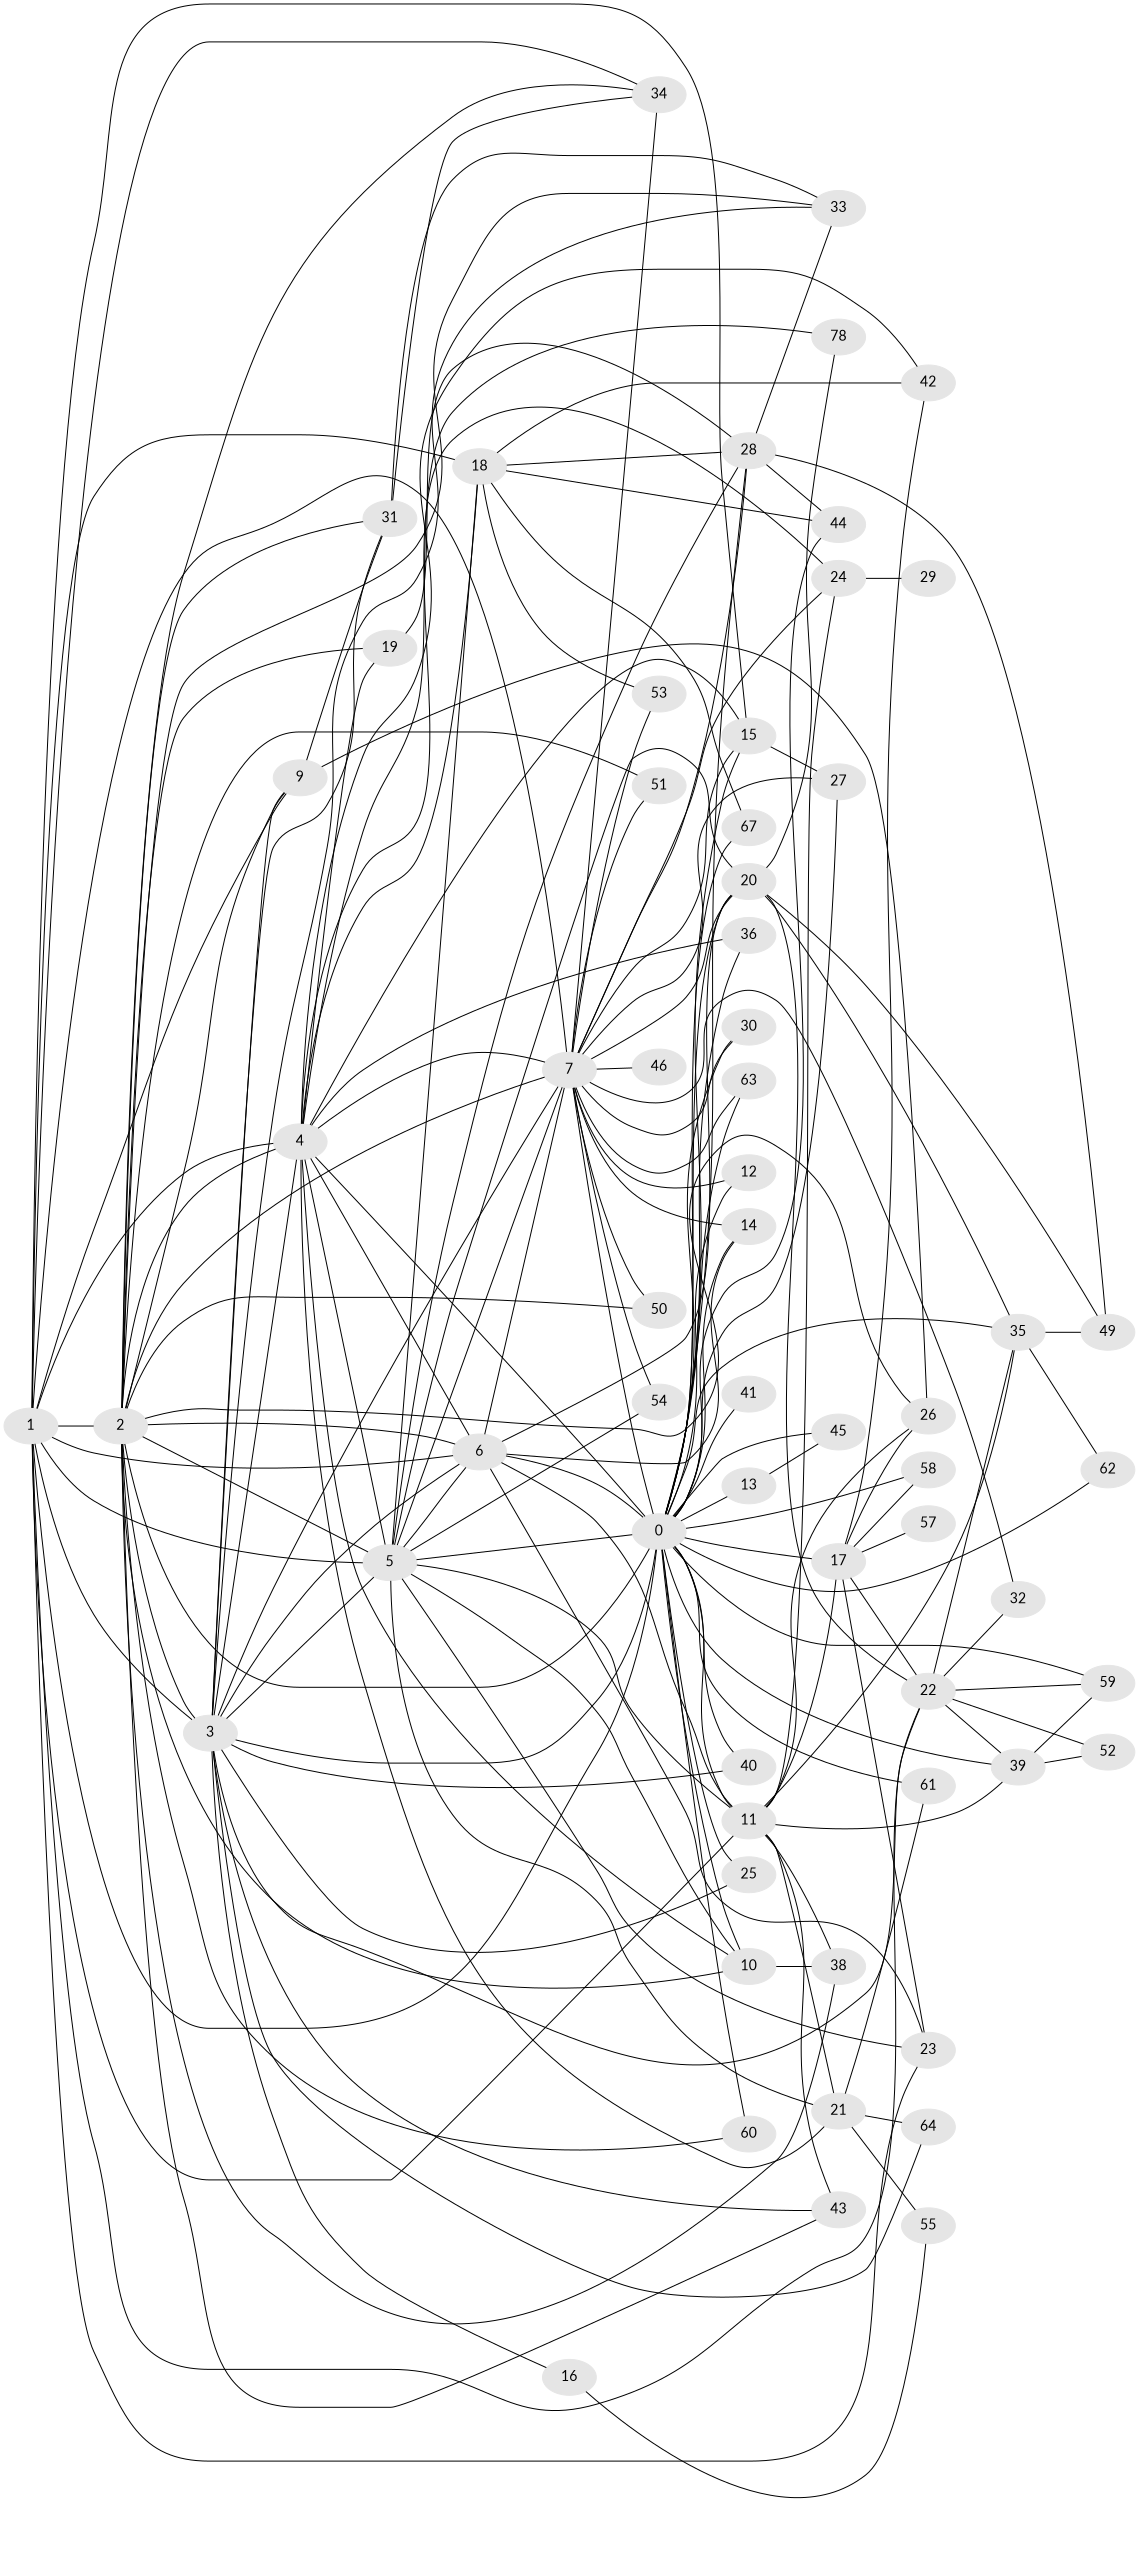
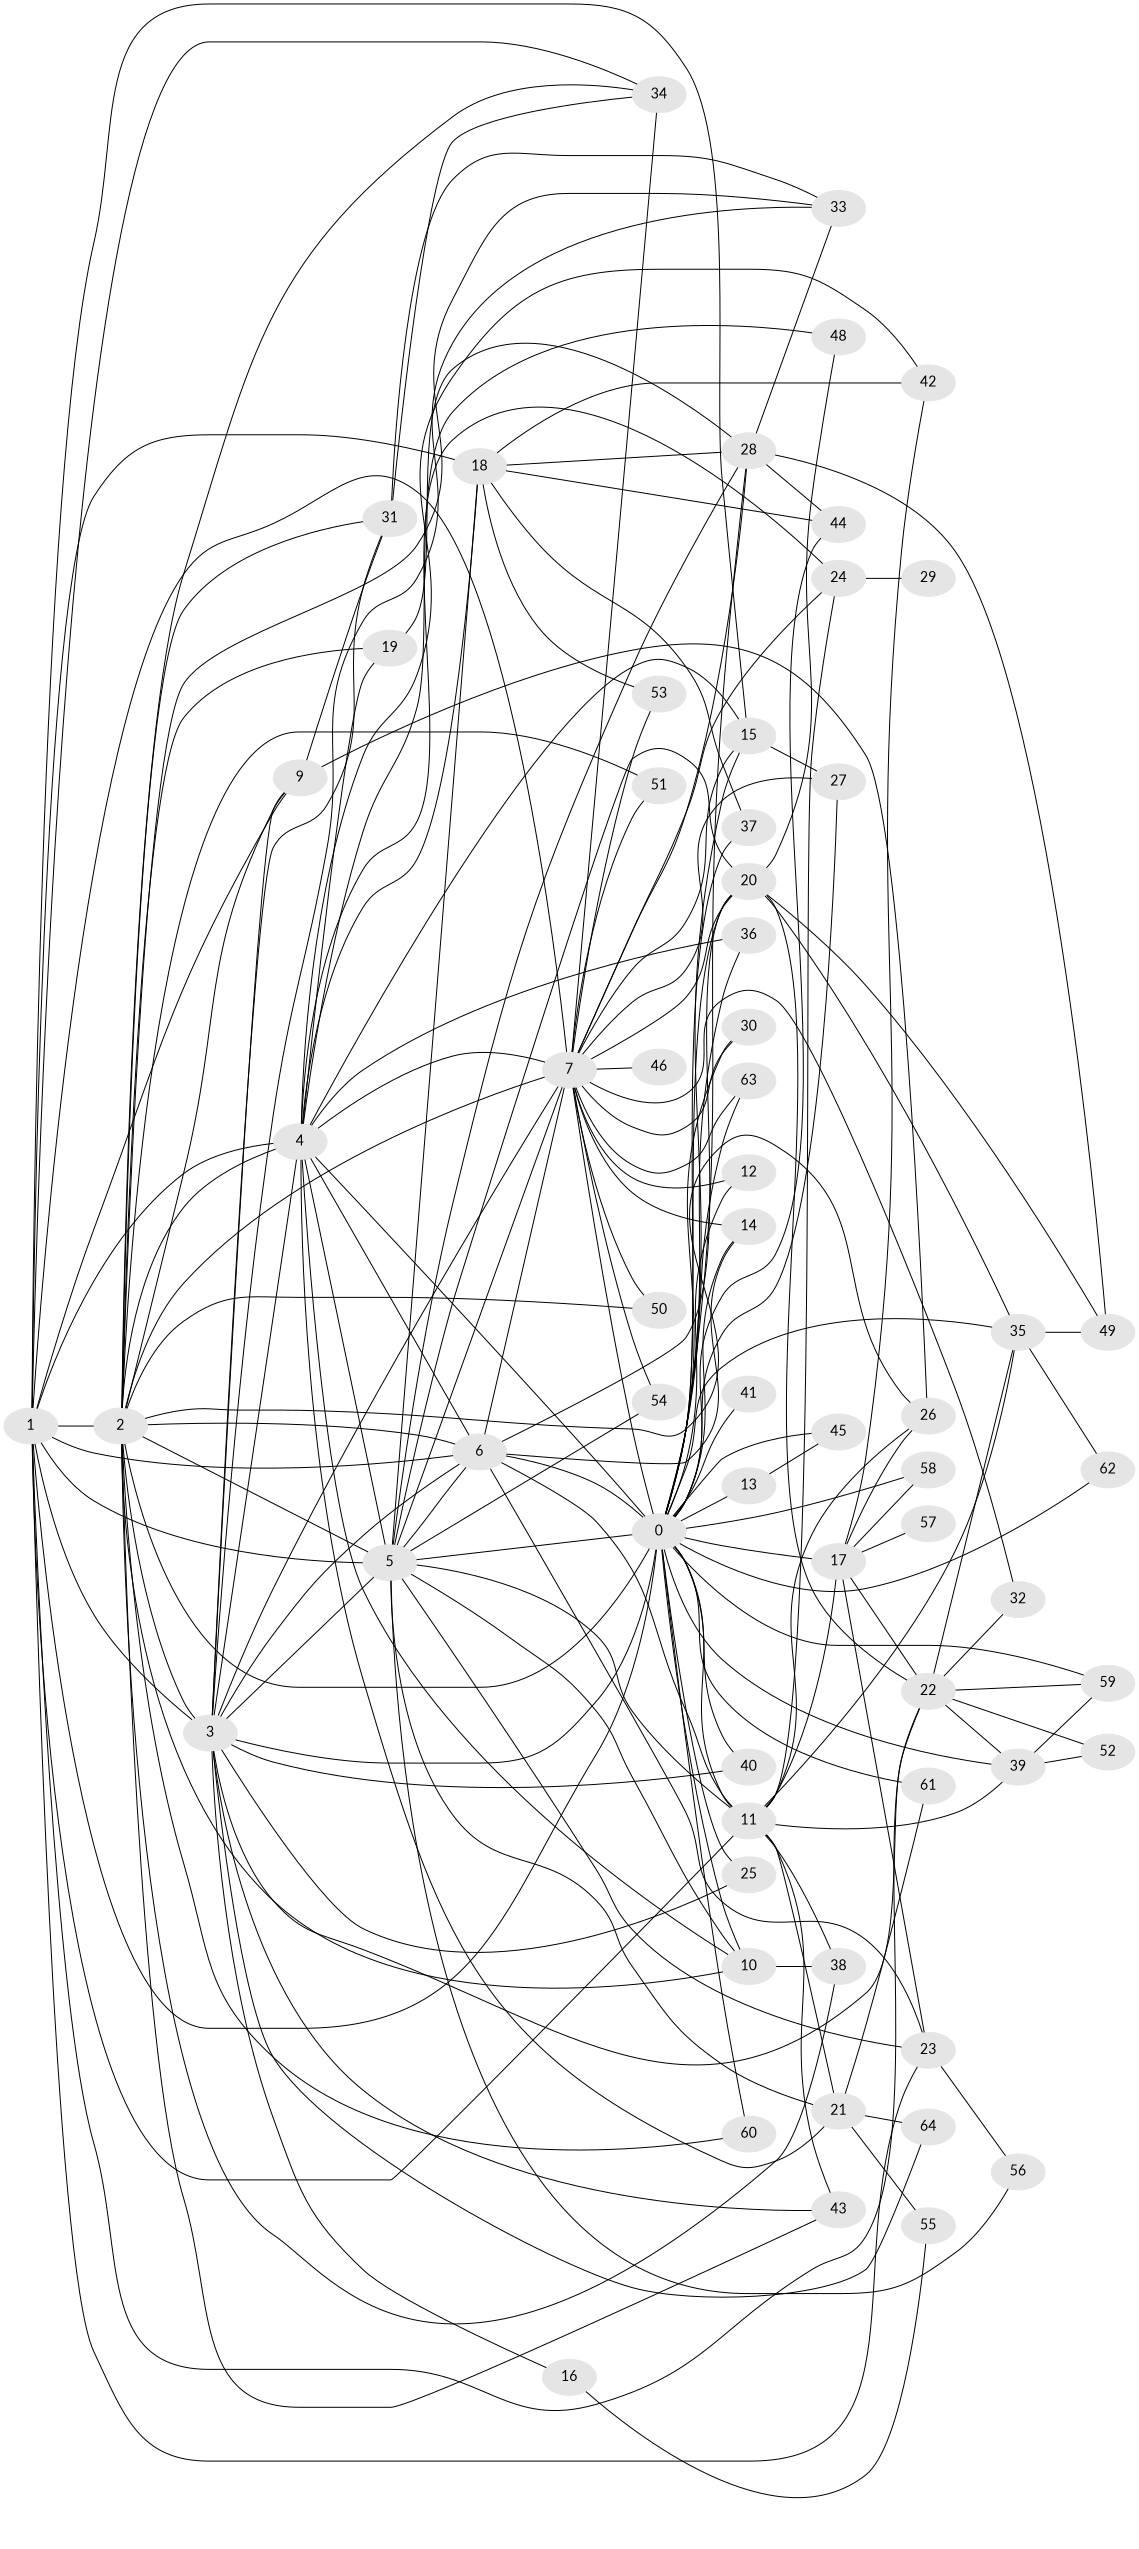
(839, 337) -> (839, 337)
(749, 828) -> (749, 828)
none -> (1018, 2172)
